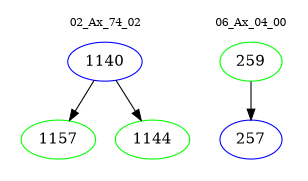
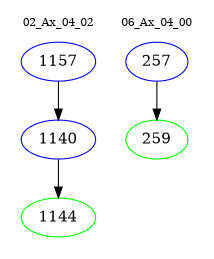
(105, 23) -> (58, 23)
(251, 95) -> (157, 95)
(85, 96) -> (58, 95)
(58, 140) -> (58, 62)
